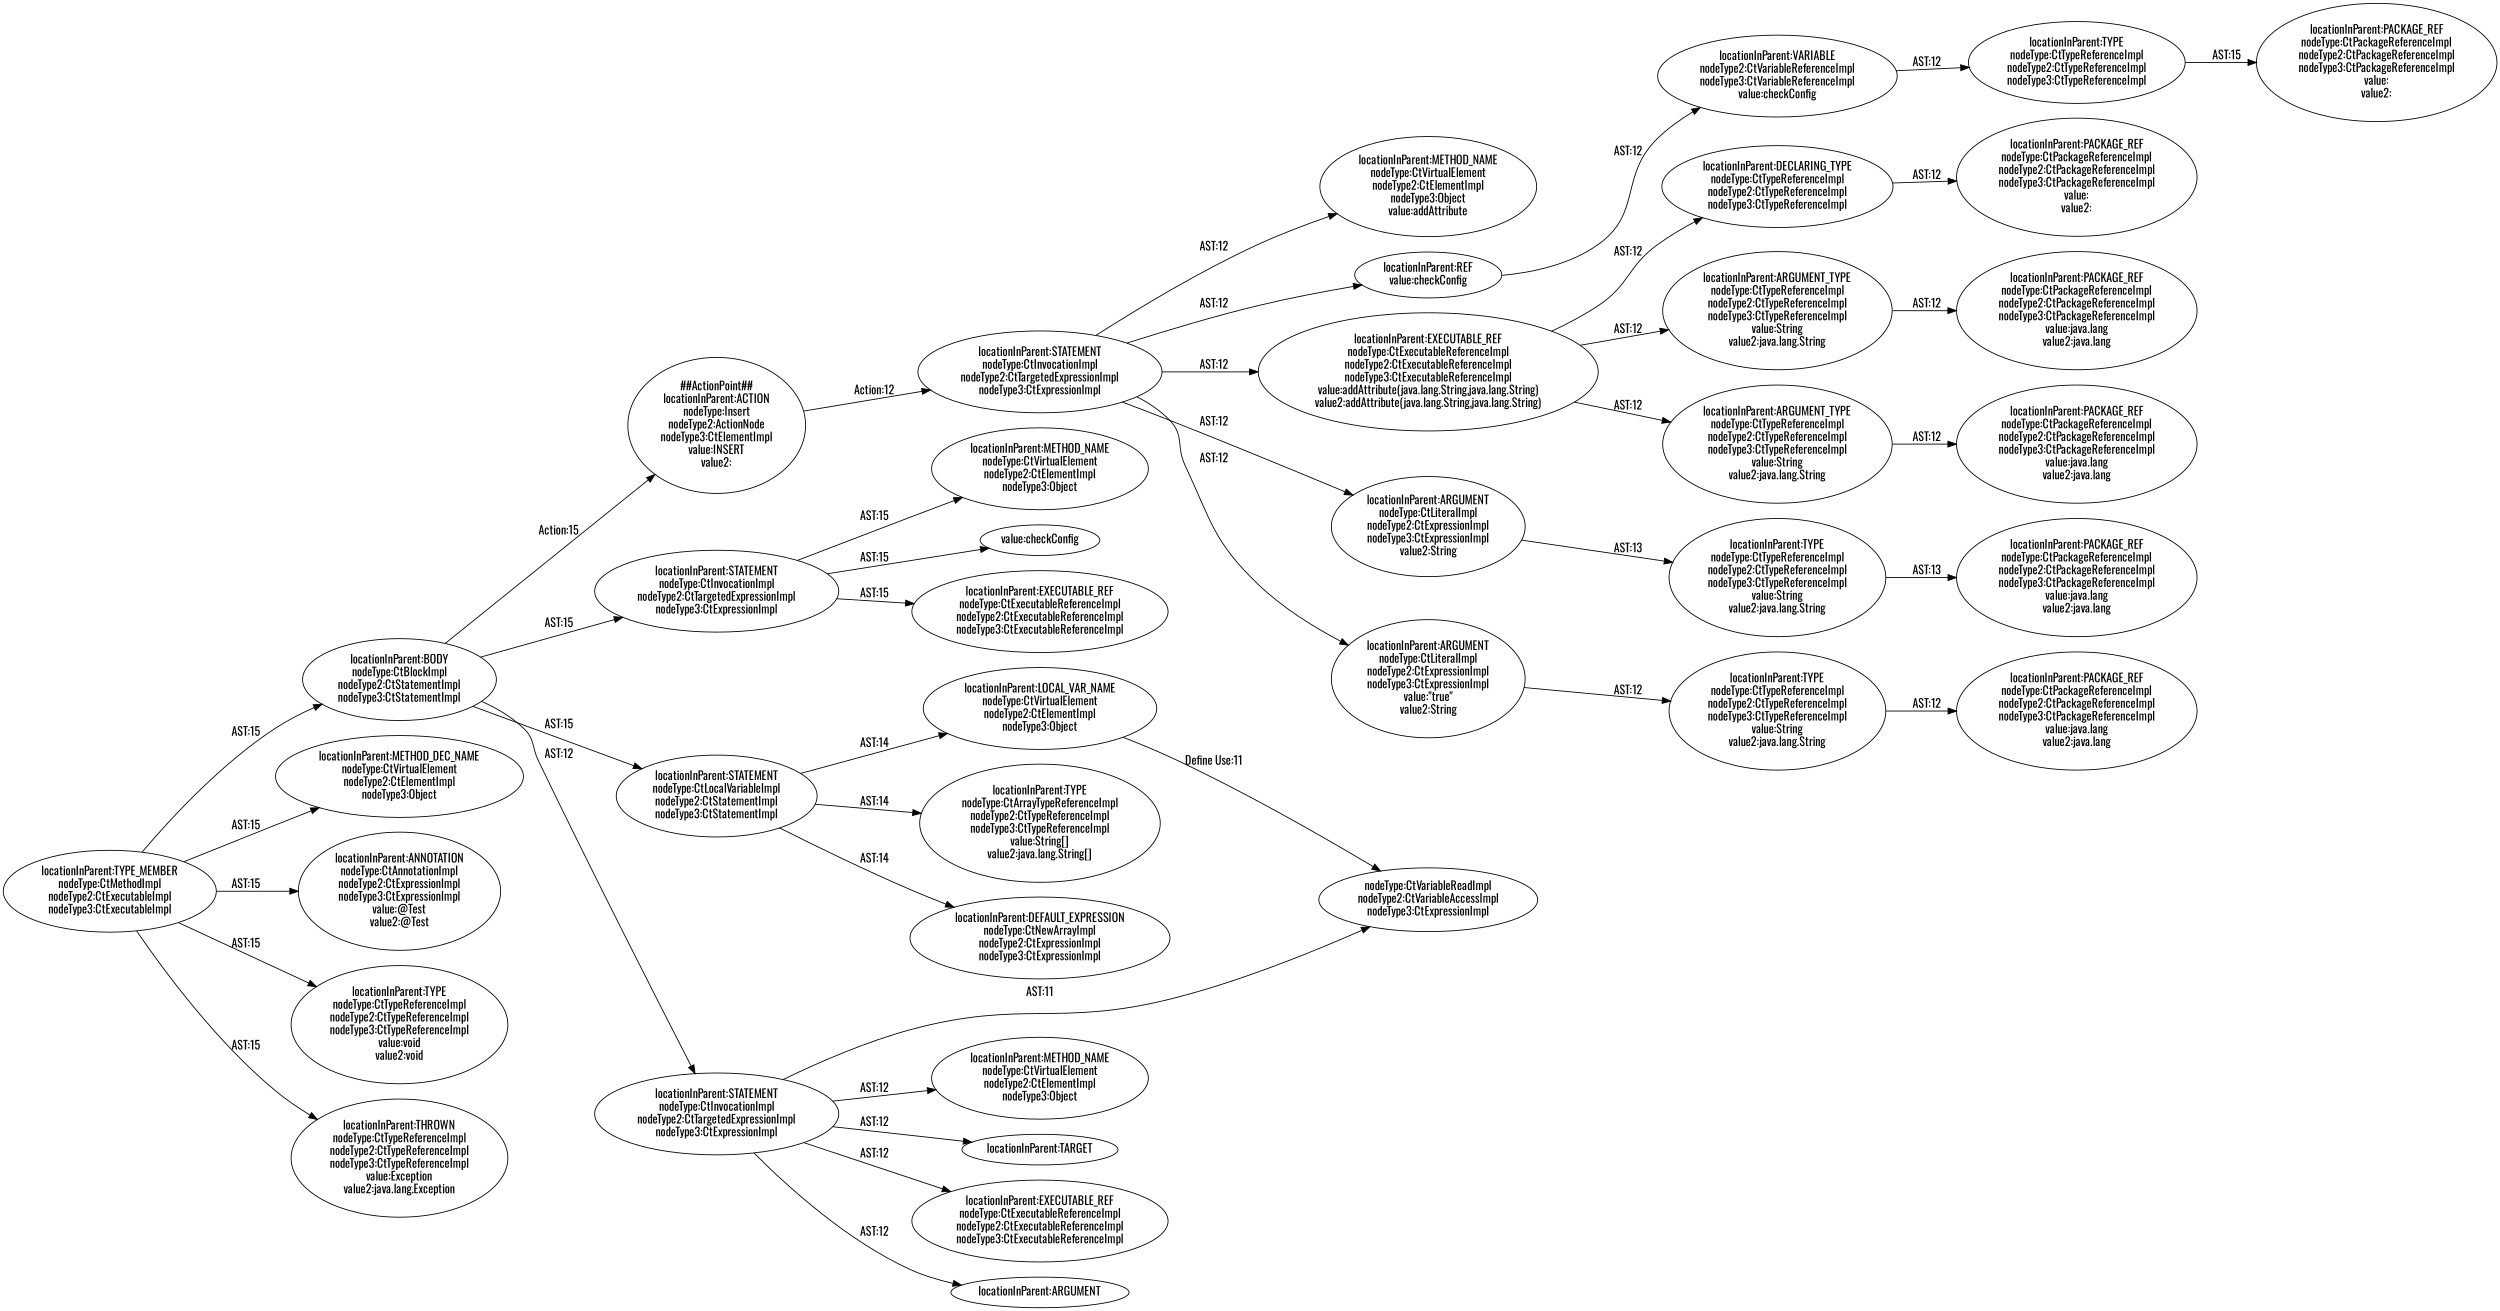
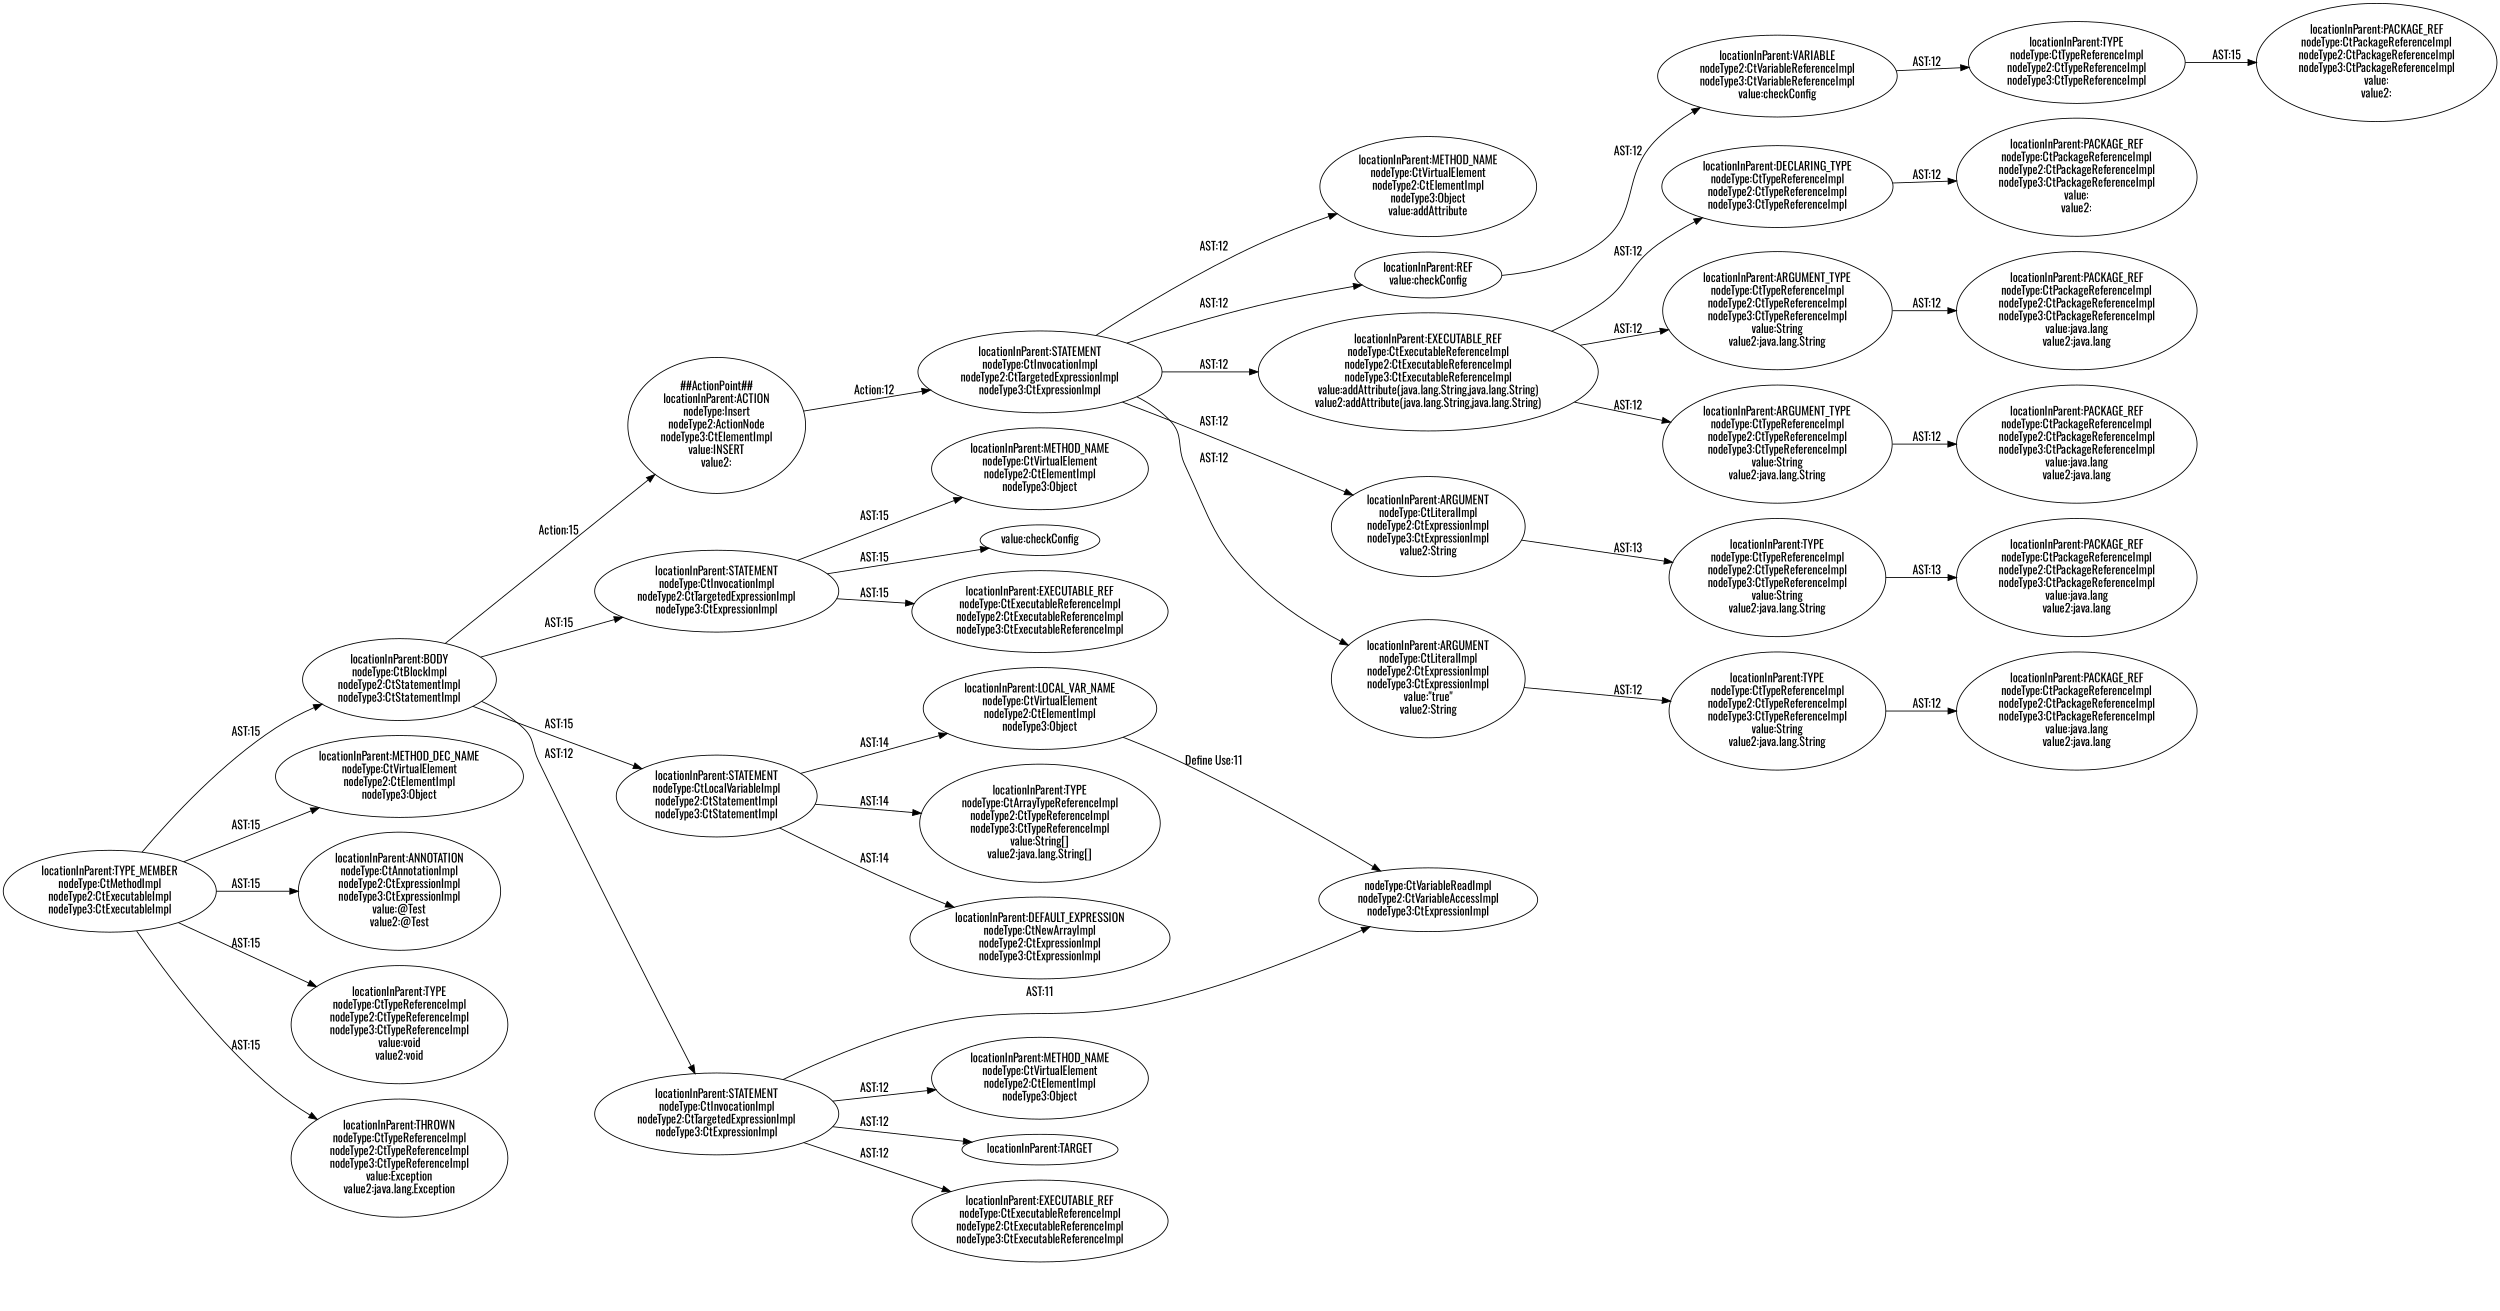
(1040, 1292) -> none
